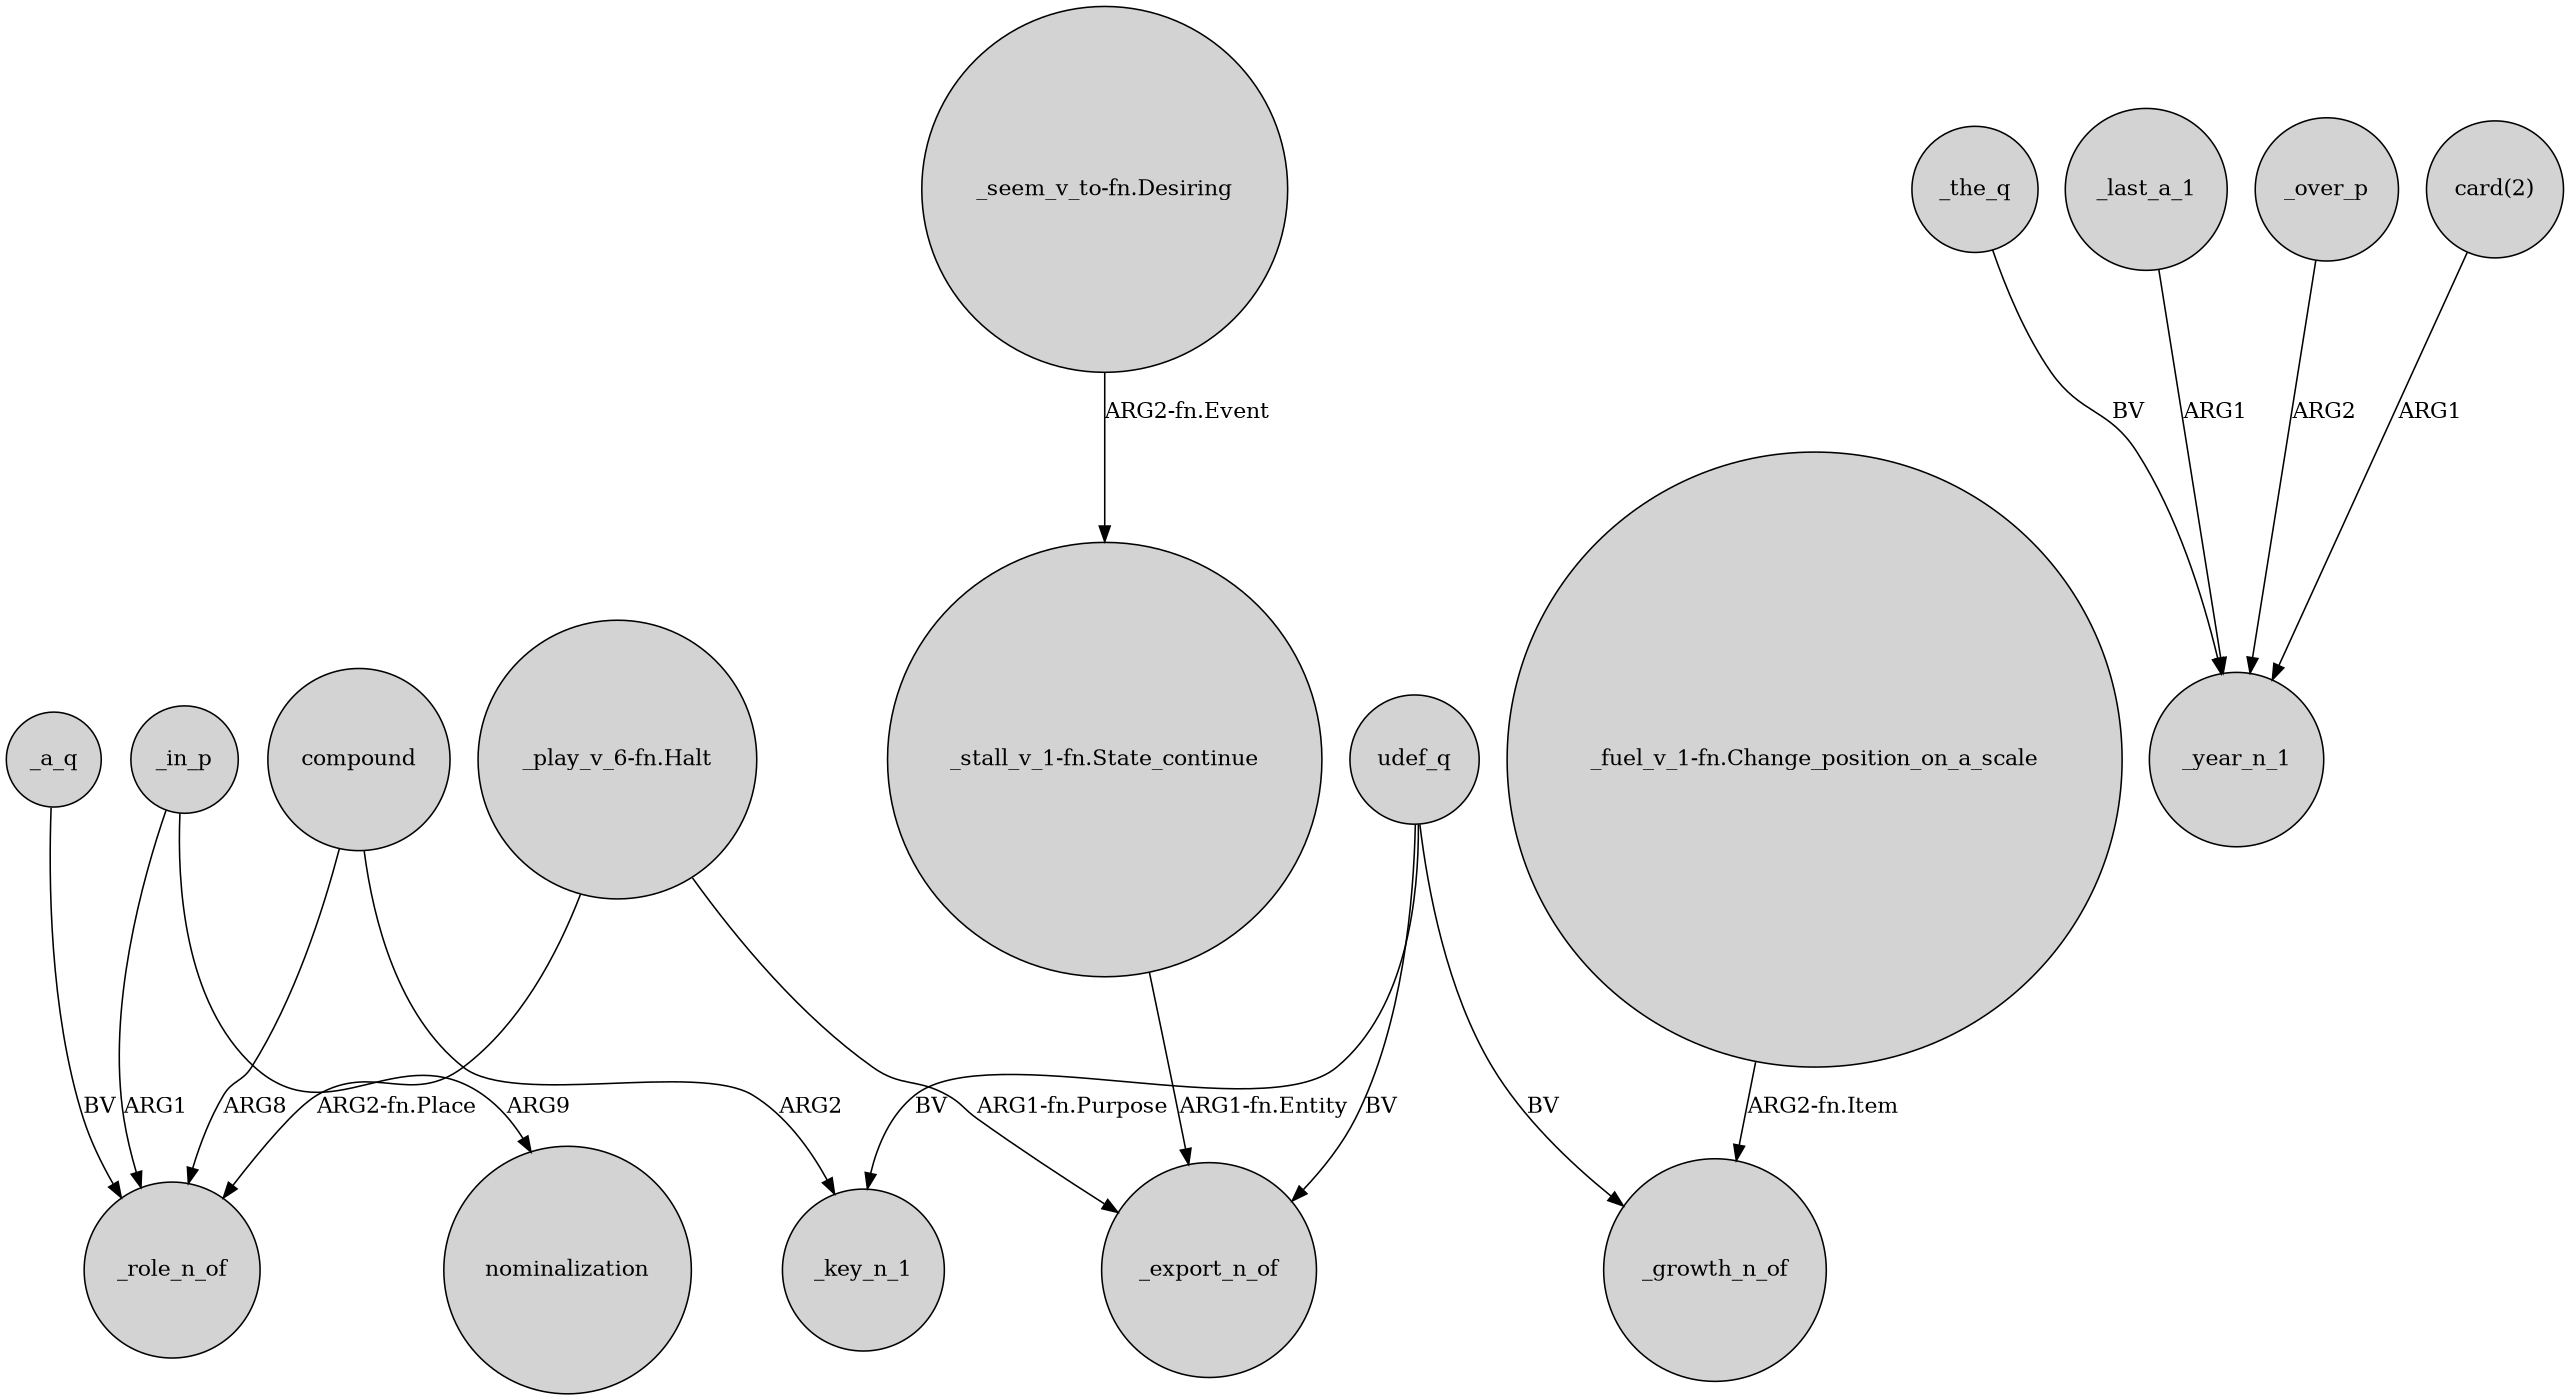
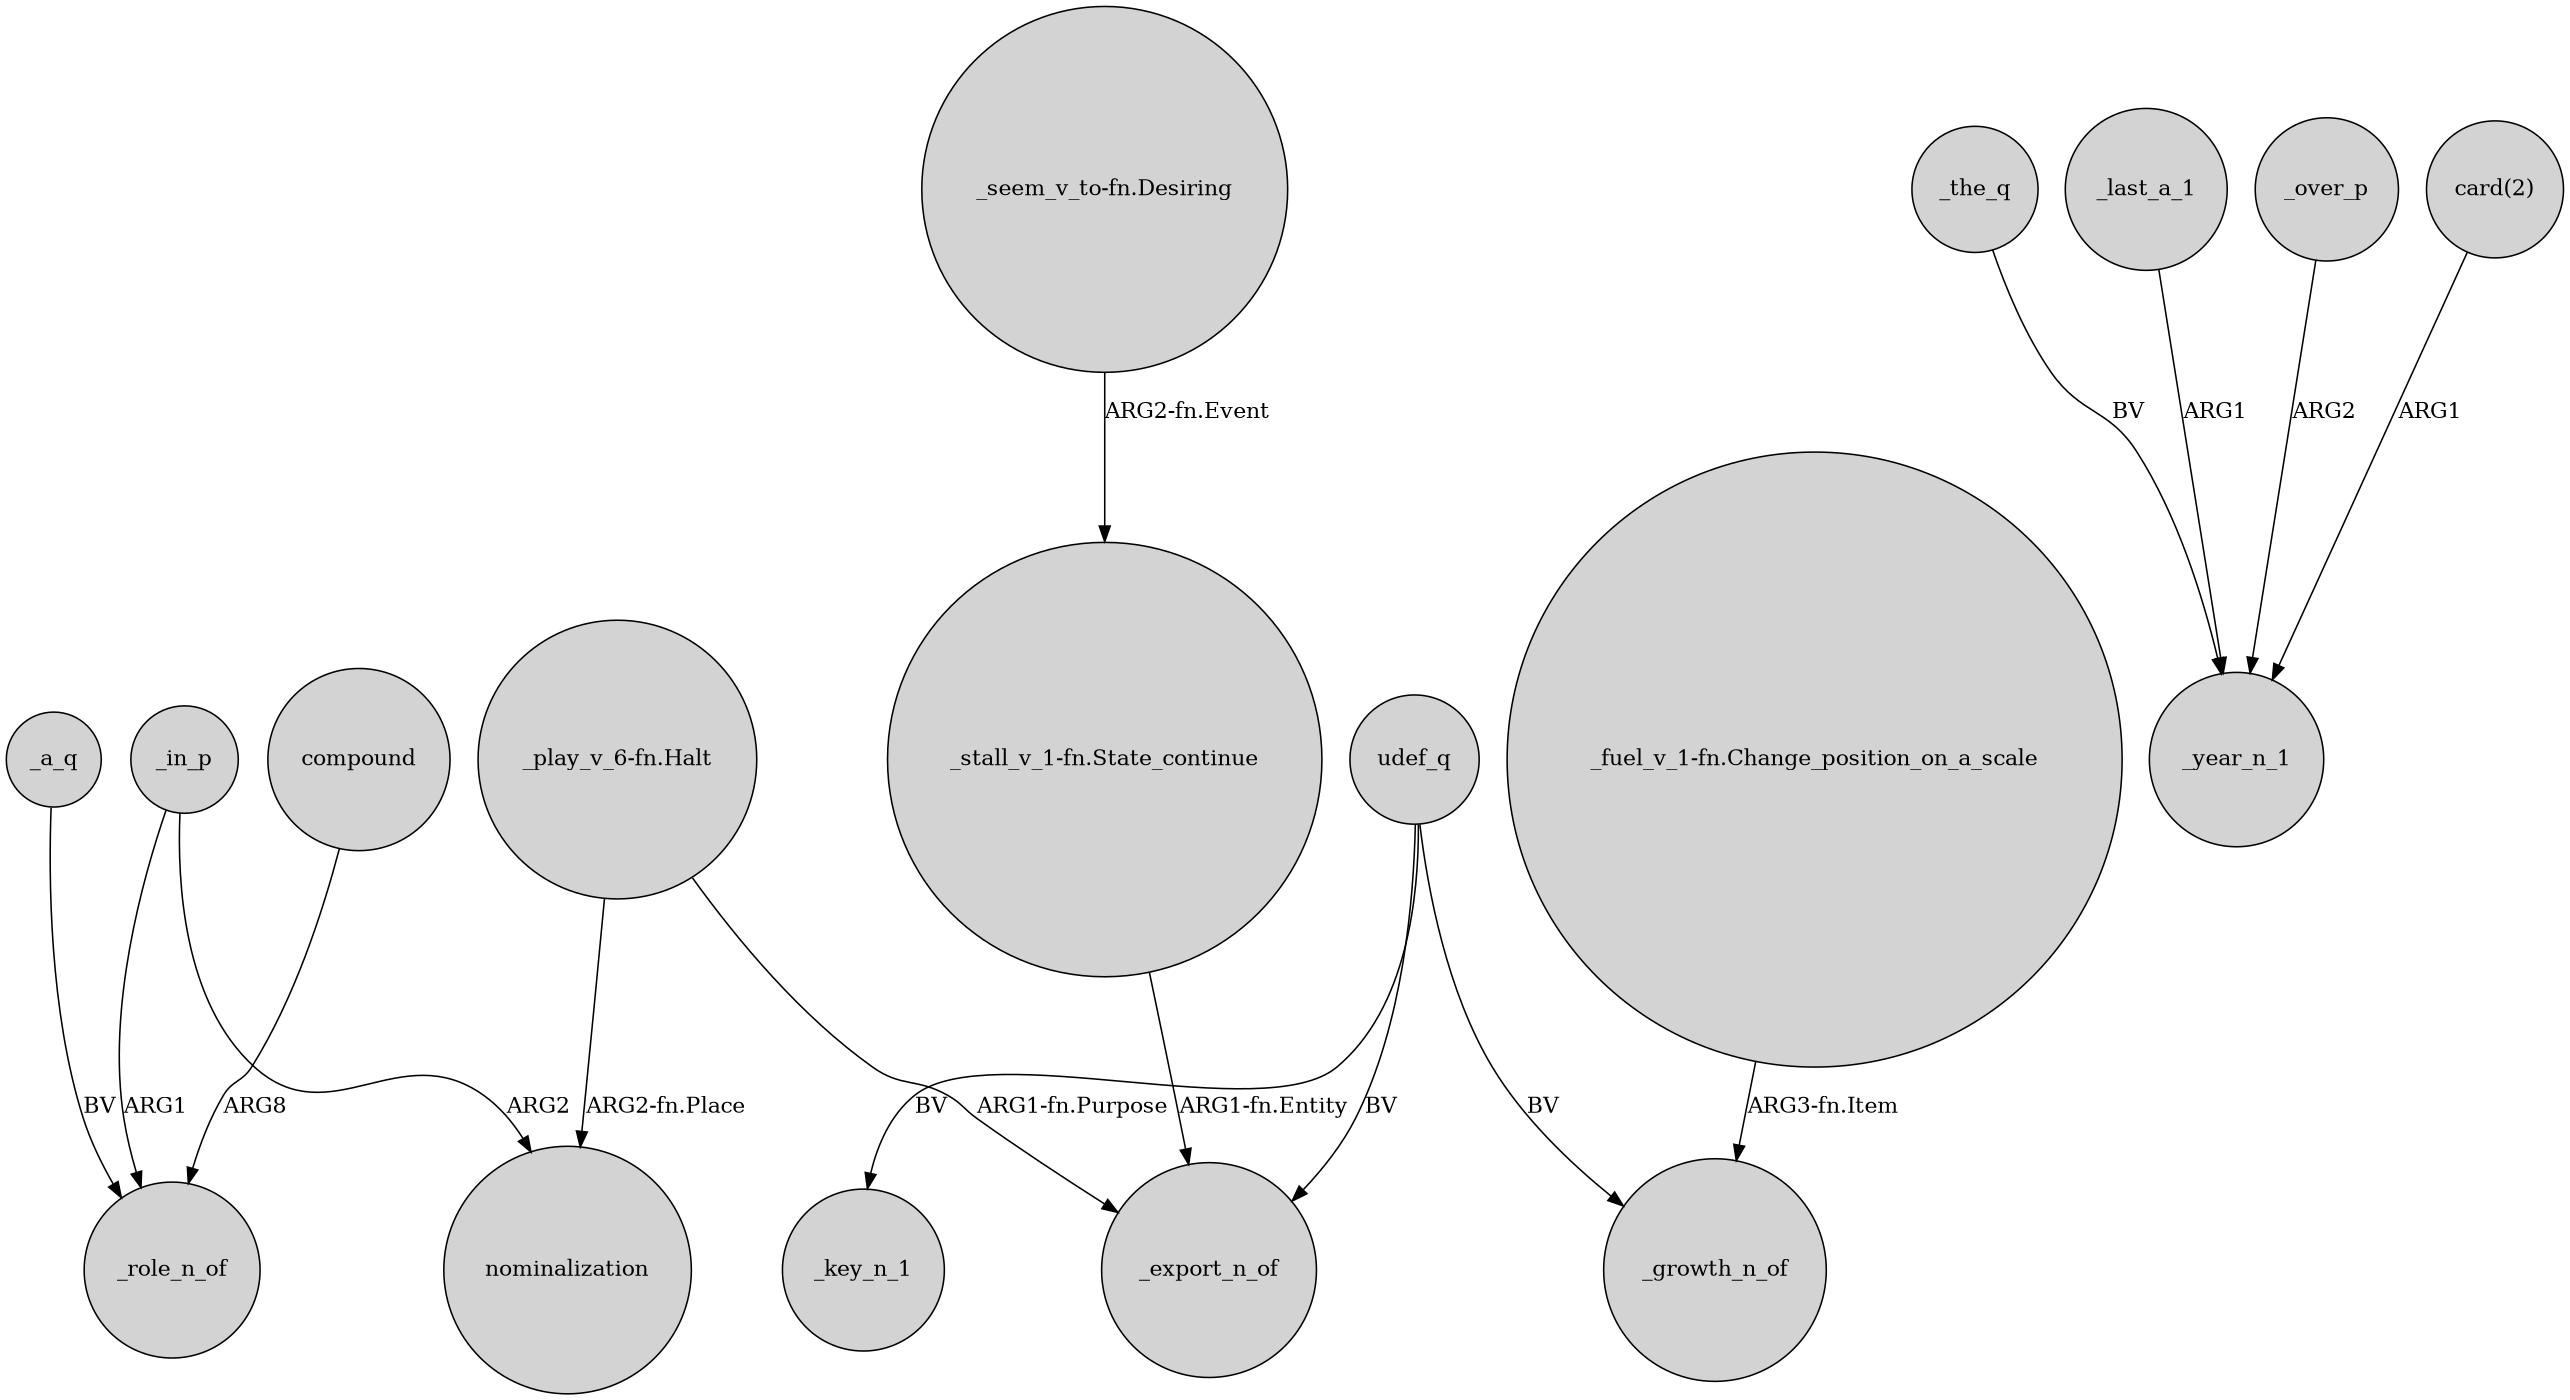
(476, 1057) -> (593, 1015)
(543, 1084) -> none
(539, 1107) -> (539, 1107)
(1823, 1107) -> (1823, 1107)
